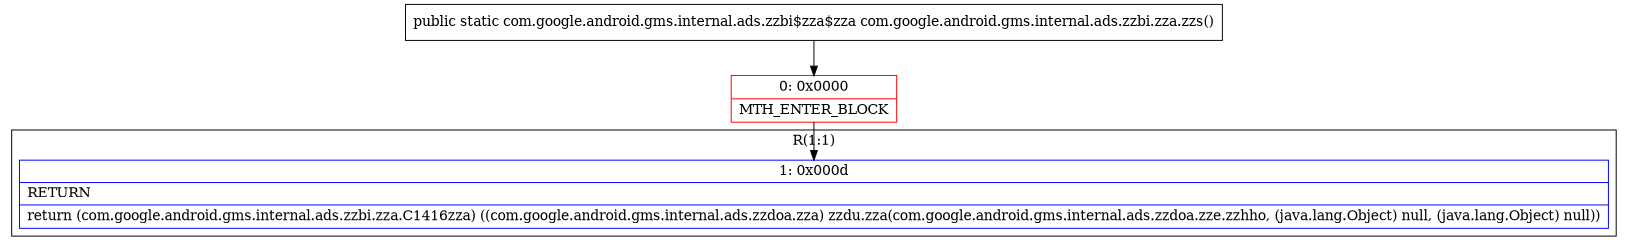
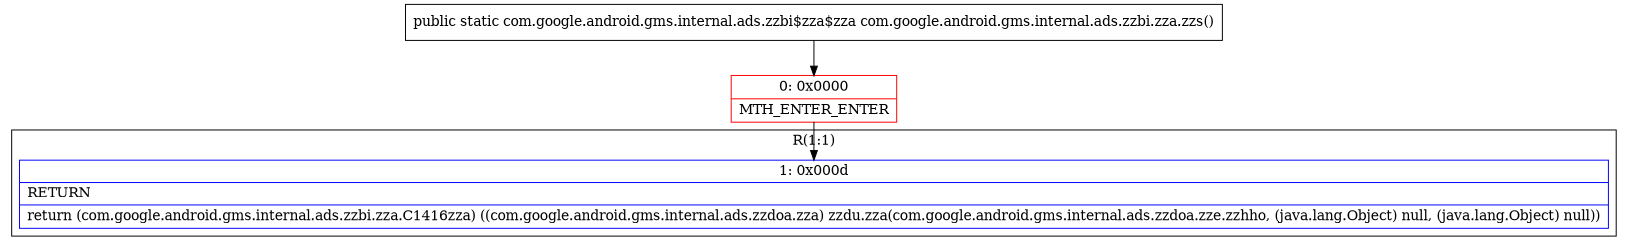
(814, 110) -> (814, 110)
